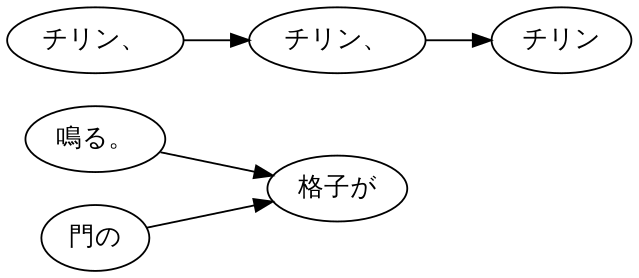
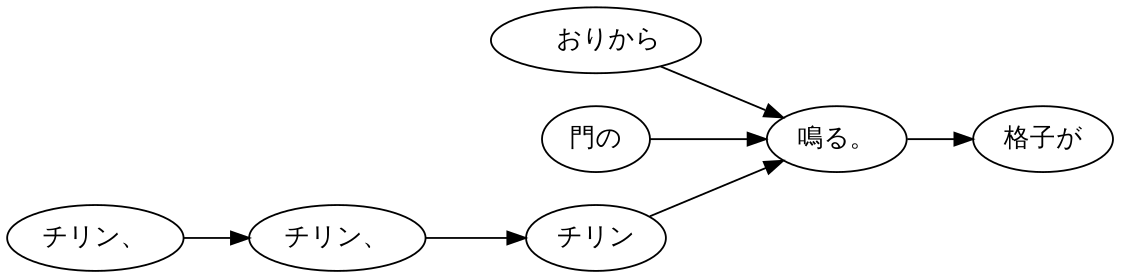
none -> (596, 40)
none -> (708, 192)
(200, 217) -> (699, 139)
